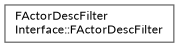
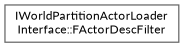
(89, 24) -> (92, 24)
